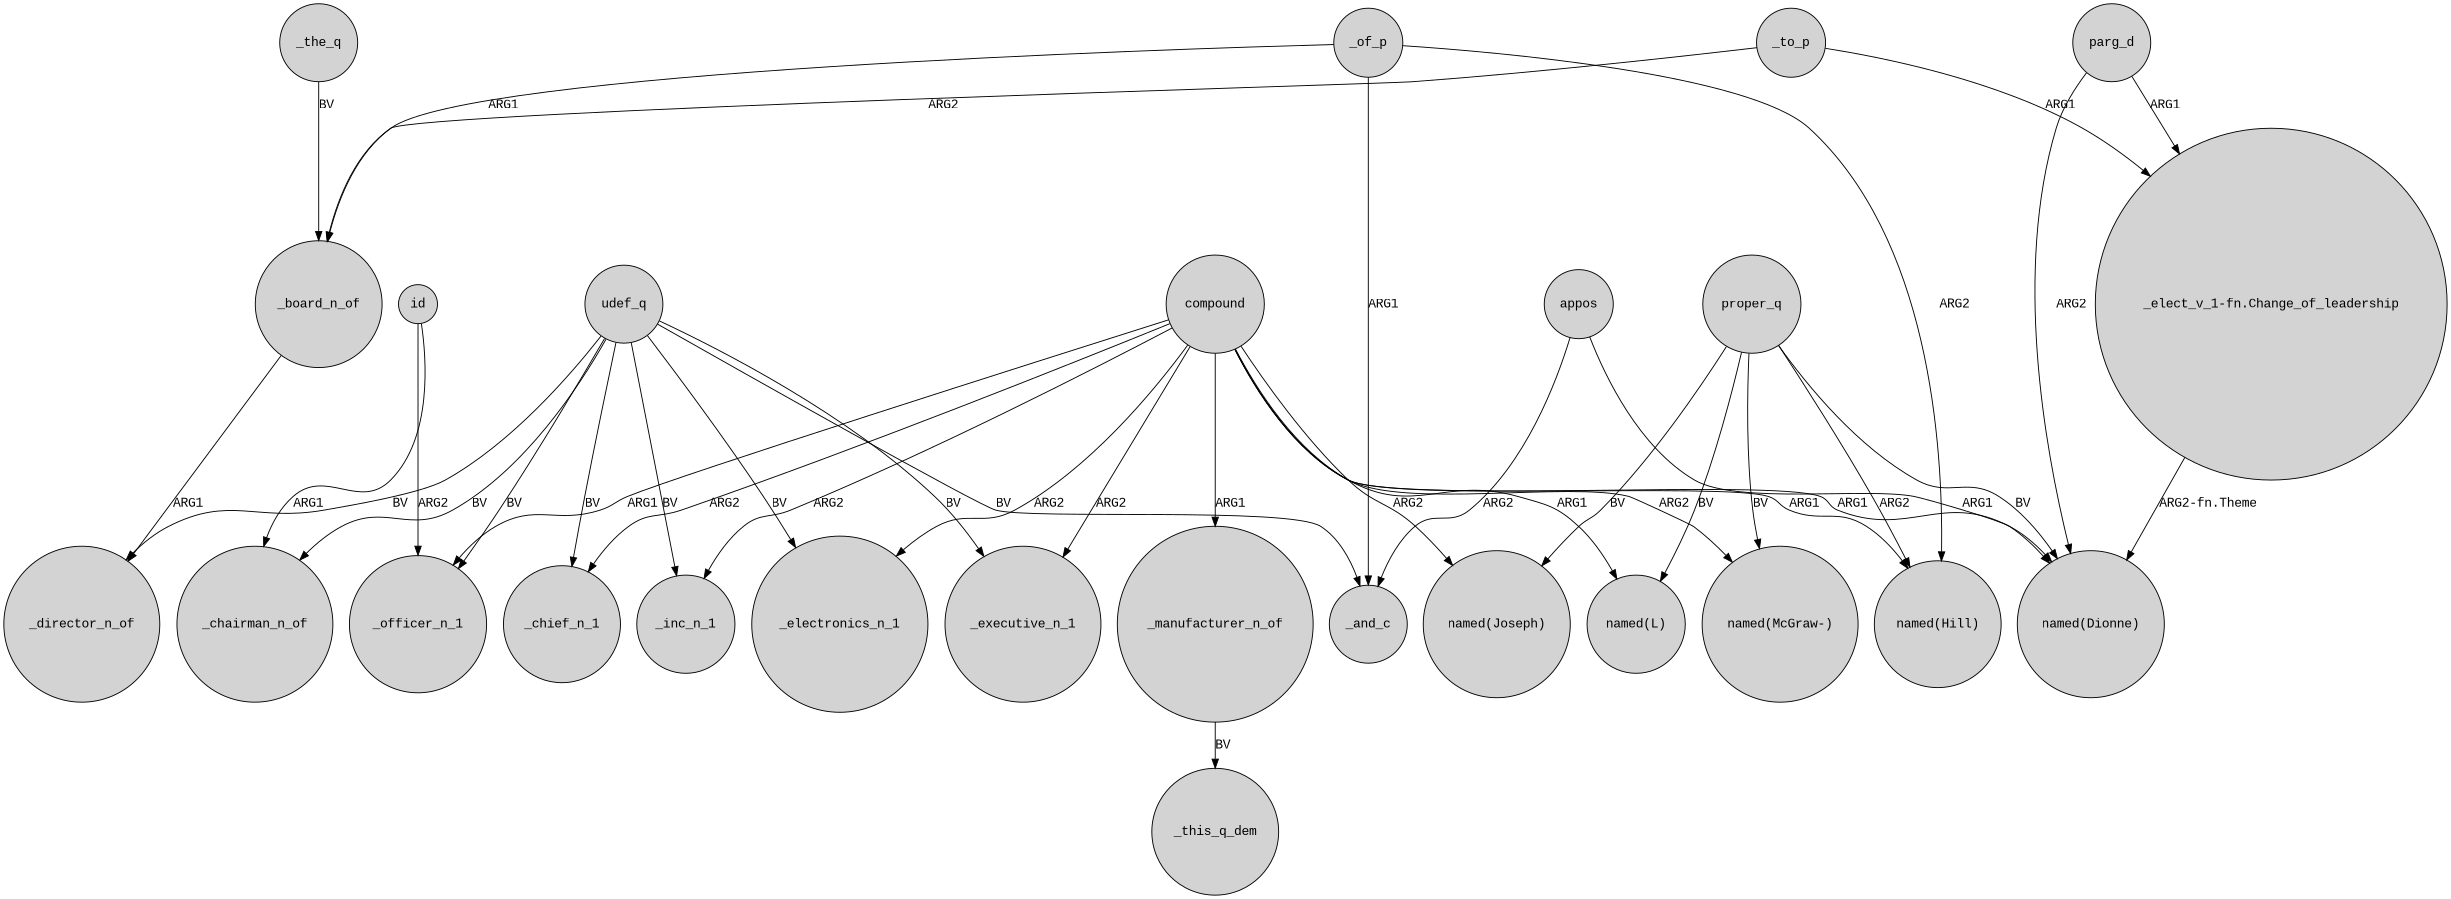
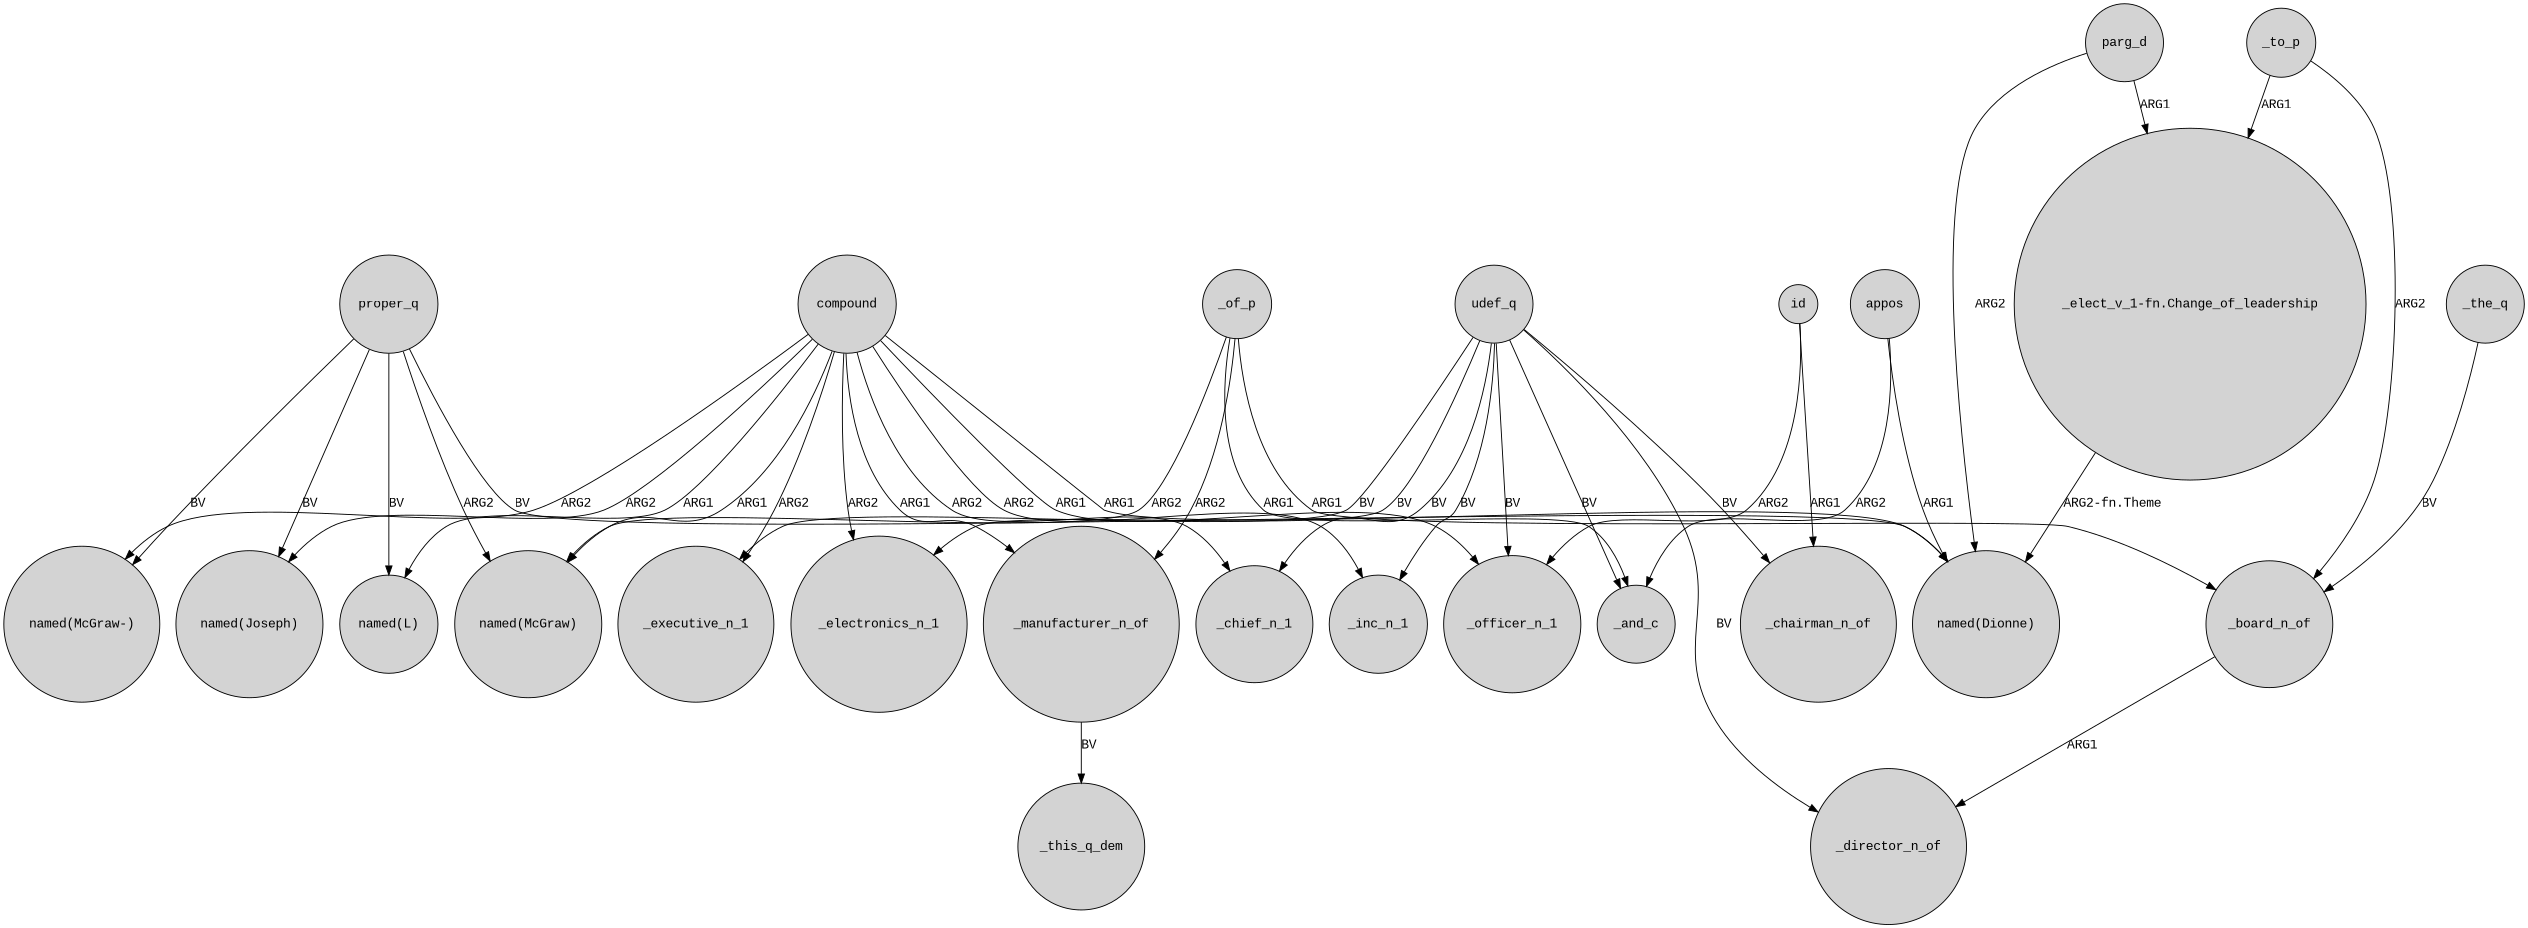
none -> (1214, 451)
(1938, 624) -> (528, 624)
